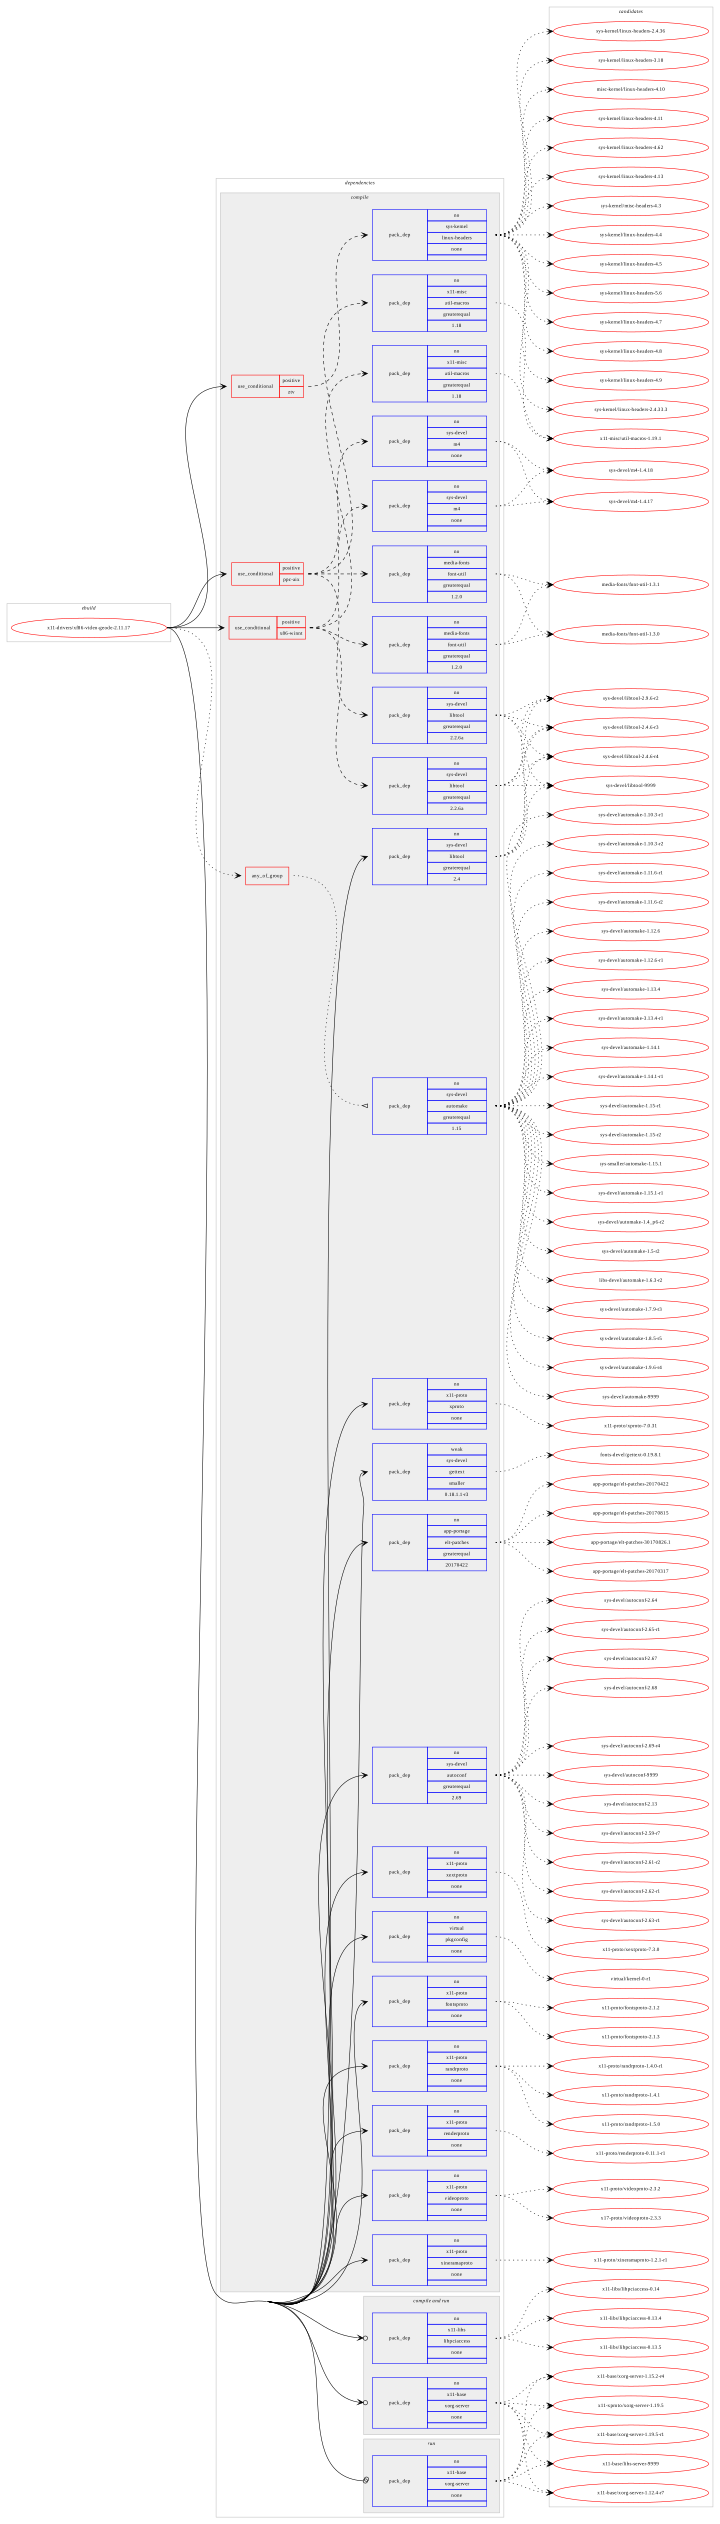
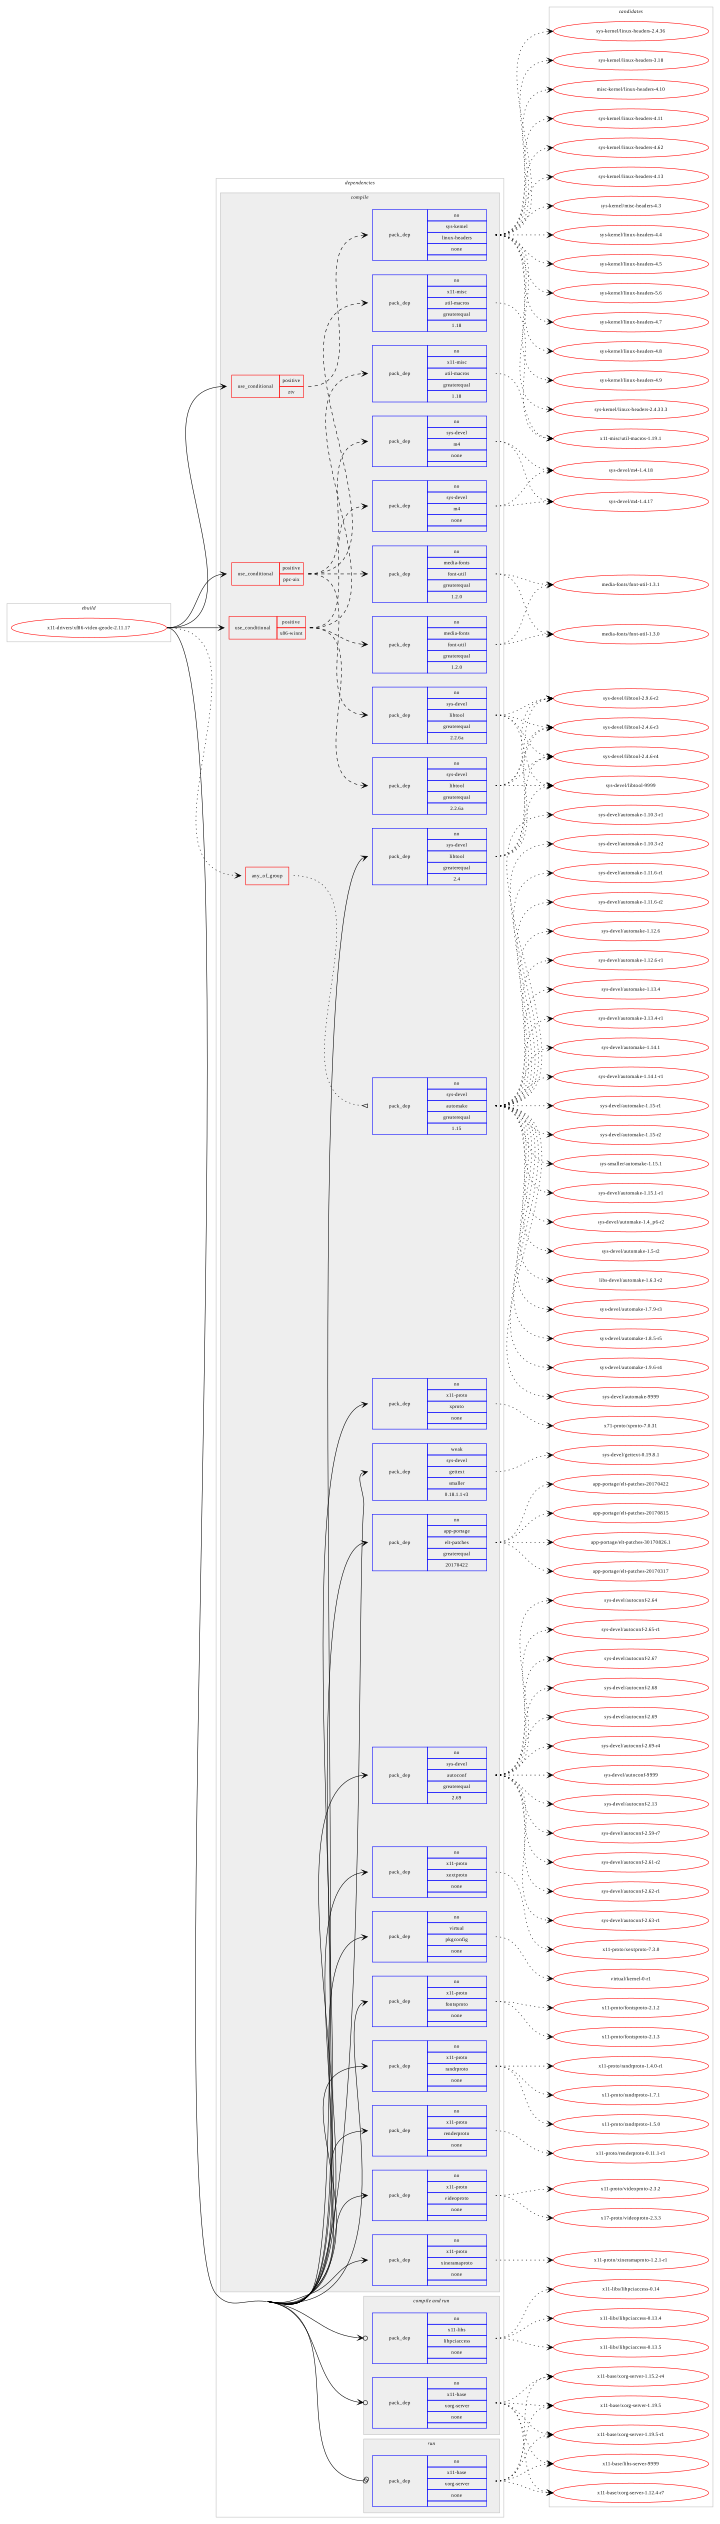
(631, 1426) -> (631, 1426)
(631, 1455) -> (631, 1455)
none -> (631, 1717)
(631, 2095) -> (631, 2095)
(631, 2406) -> (631, 2406)
